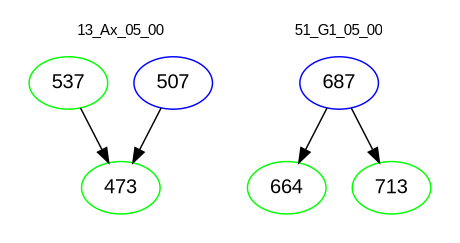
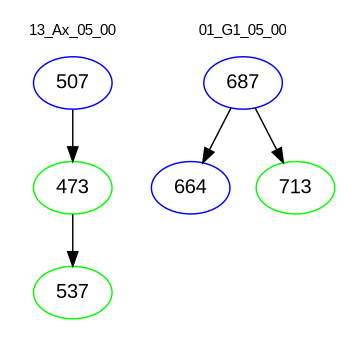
(339, 31) -> (243, 31)
(91, 129) -> (73, 233)
(287, 188) -> (191, 188)
